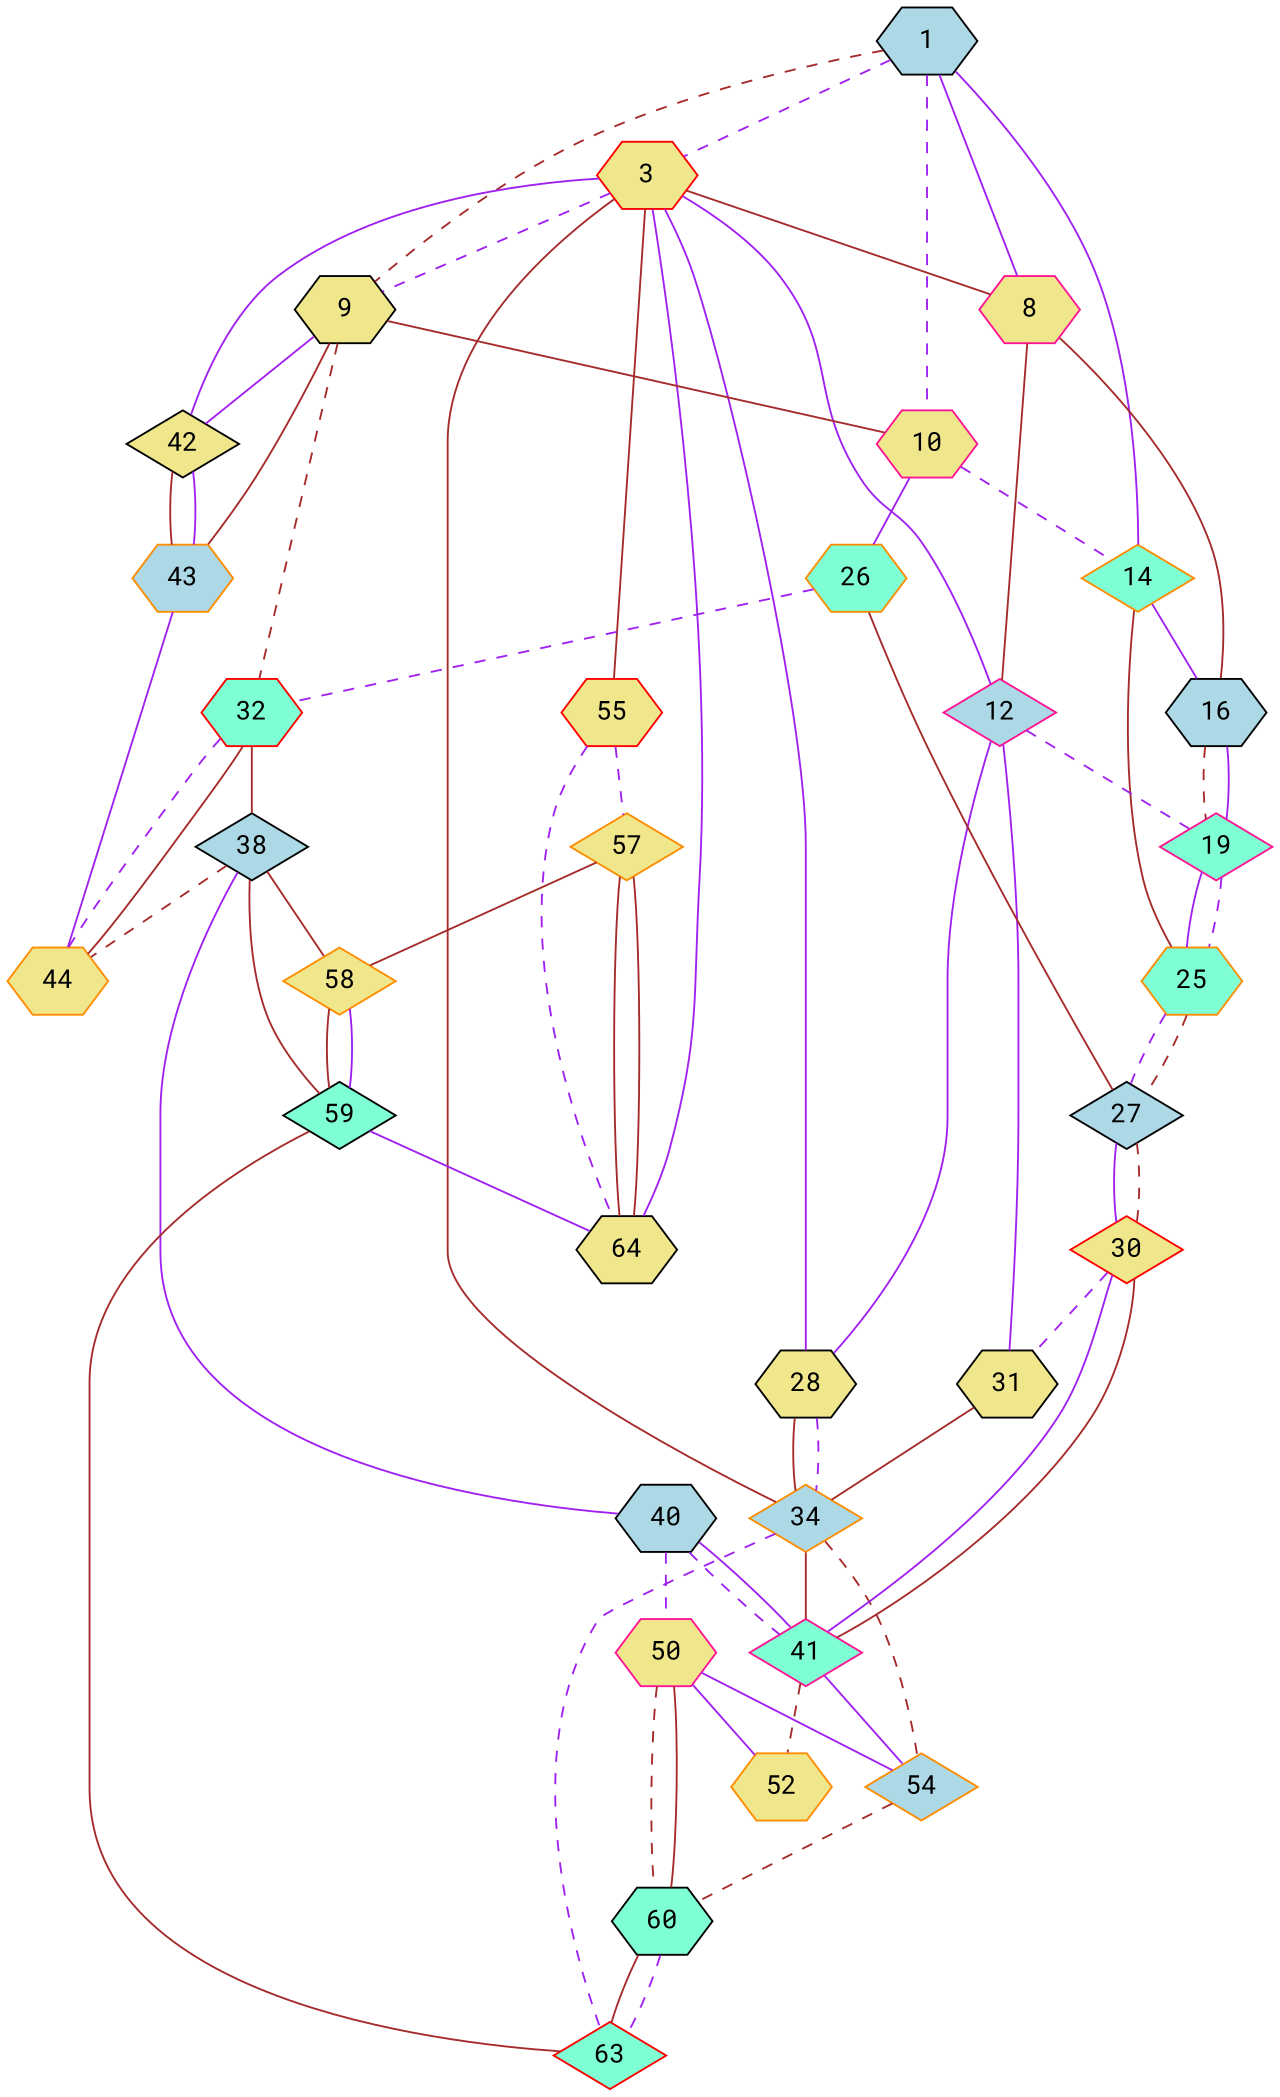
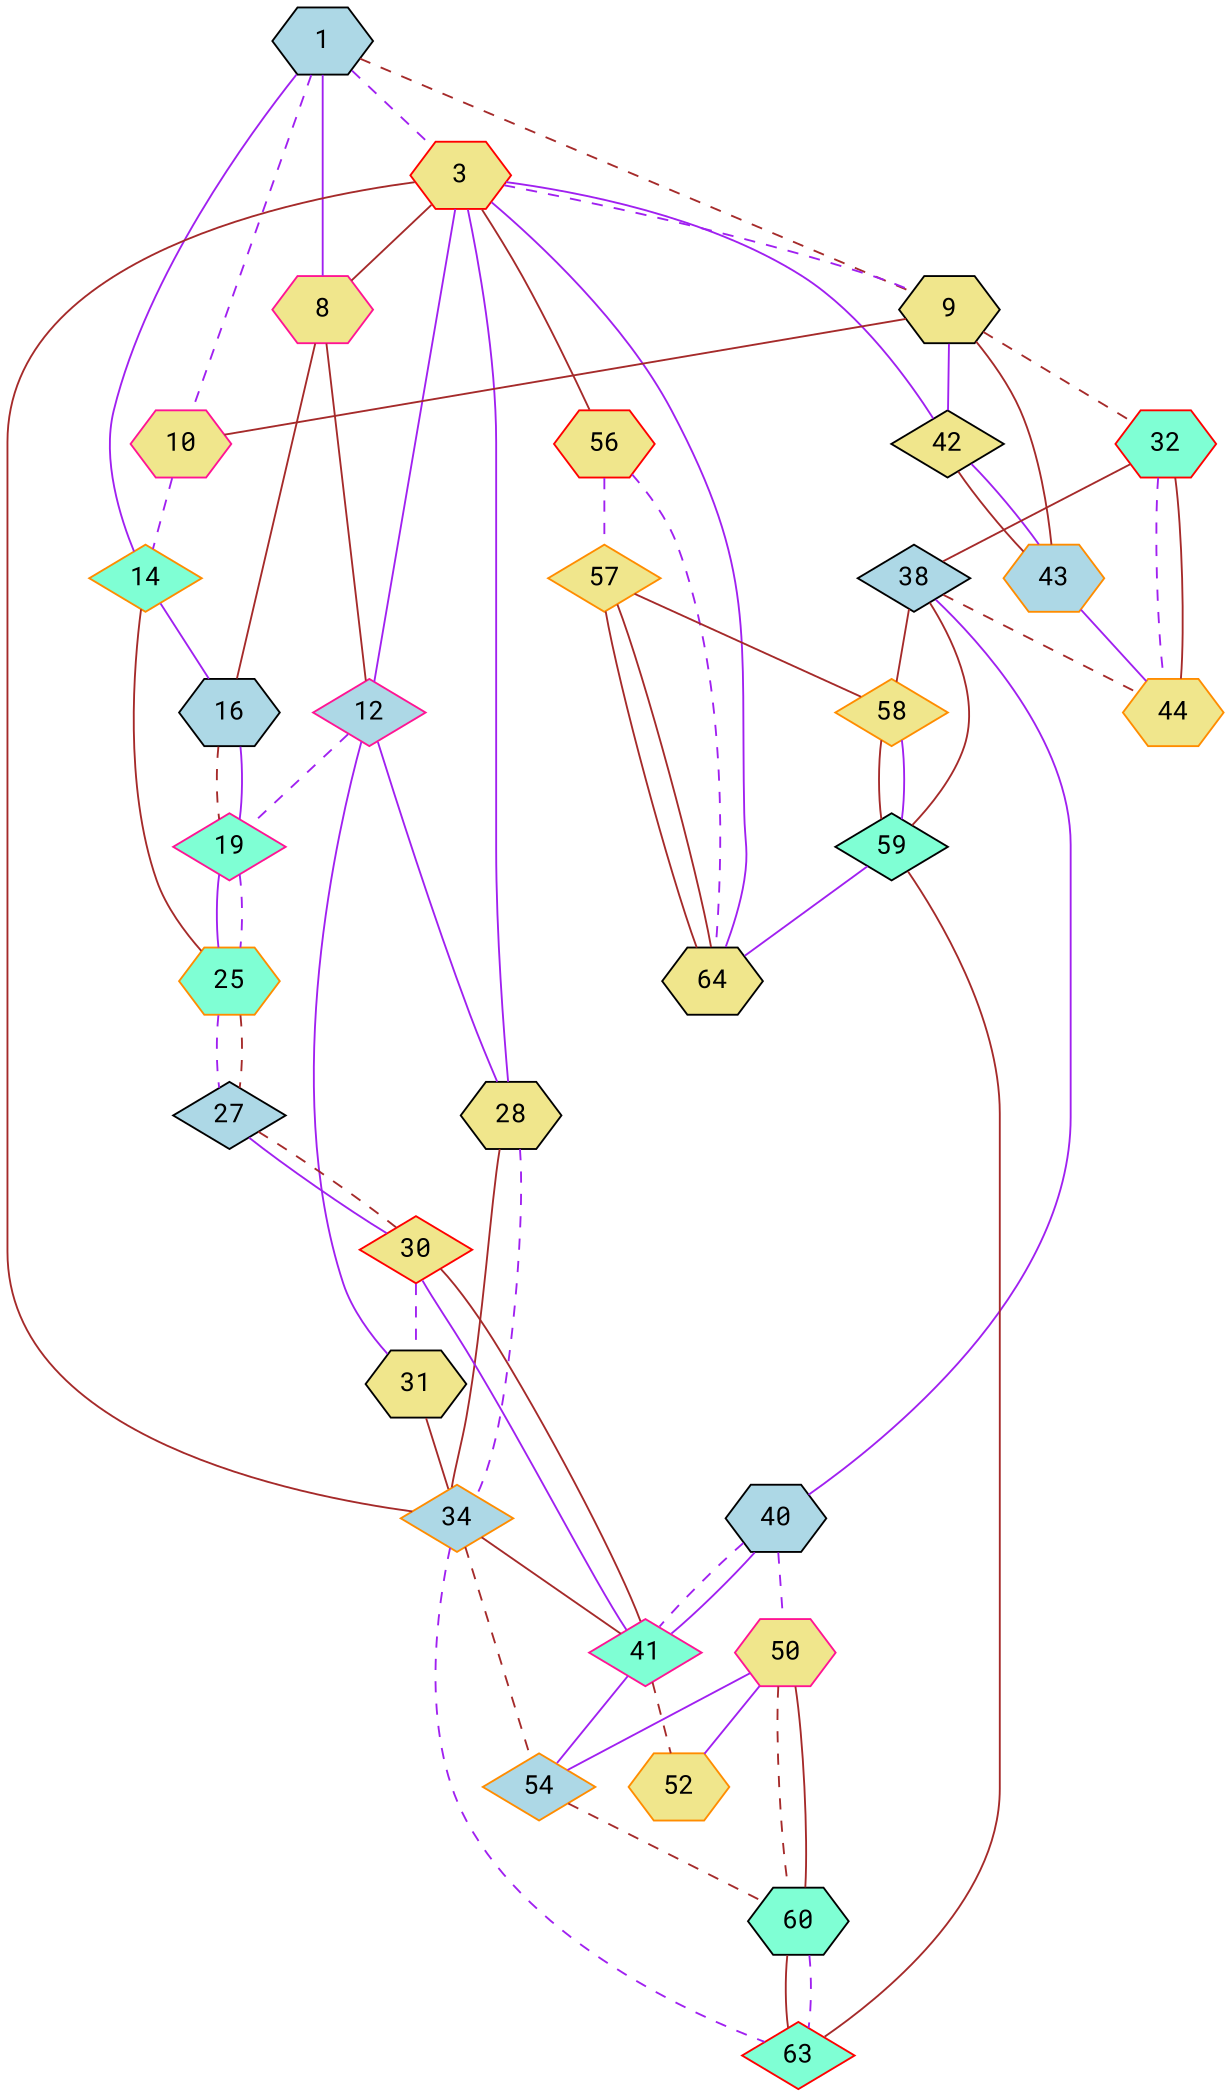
(856, 578) -> none
(612, 713) -> (604, 444)
